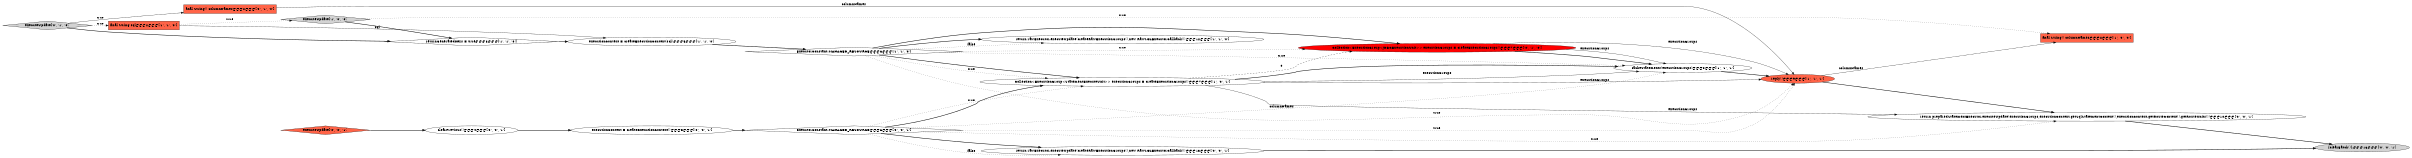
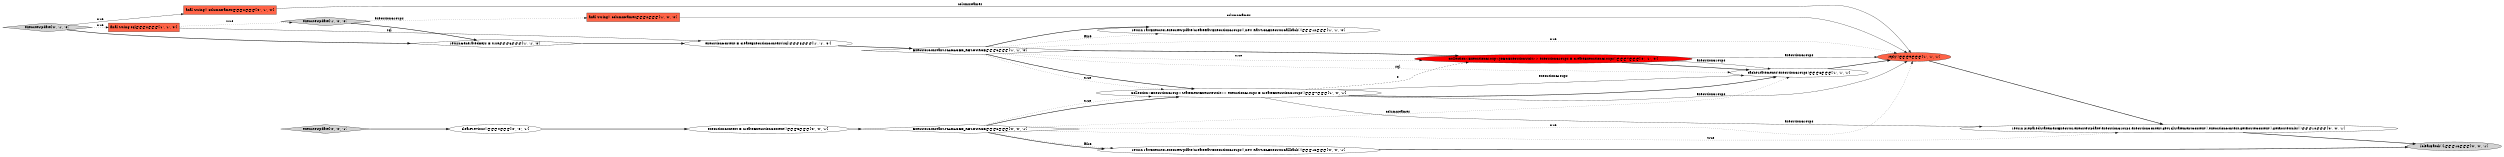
(1123, 15) -> (389, 19)
(1282, 56) -> (1398, 67)
(1937, 59) -> (1295, 17)
(326, 130) -> (326, 129)
